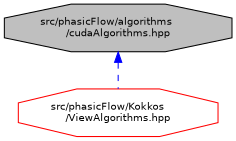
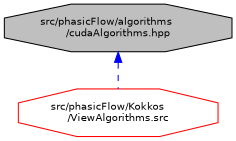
(118, 113) -> (118, 113)
